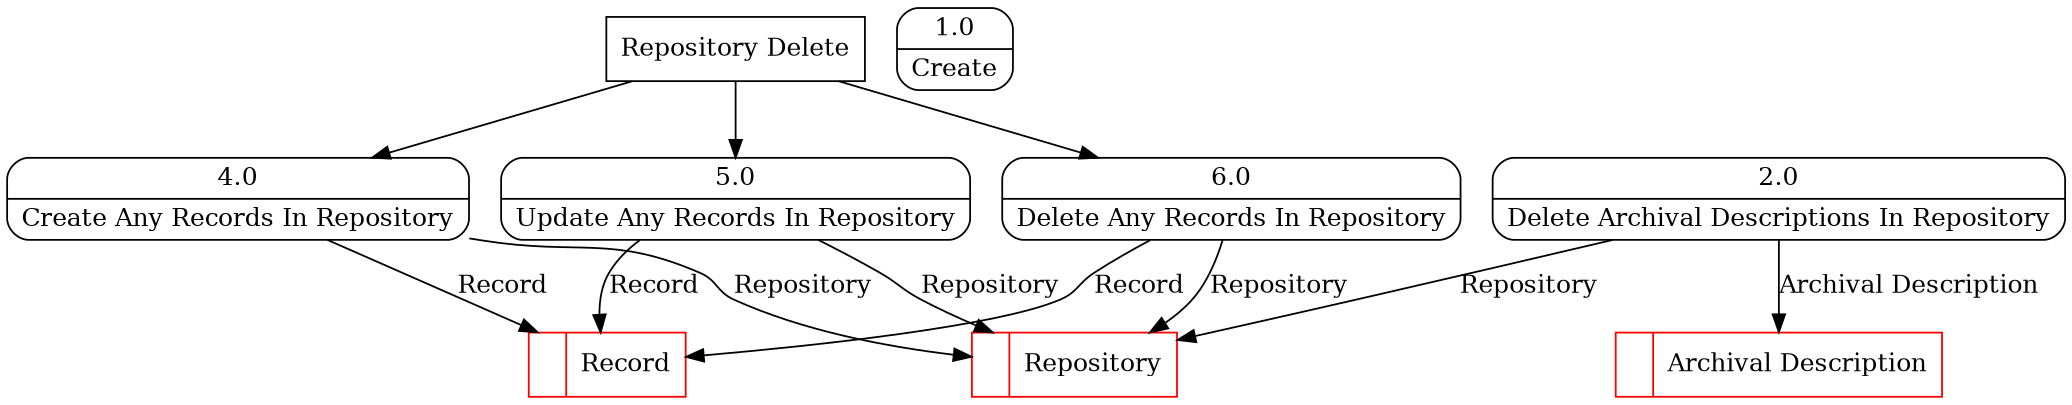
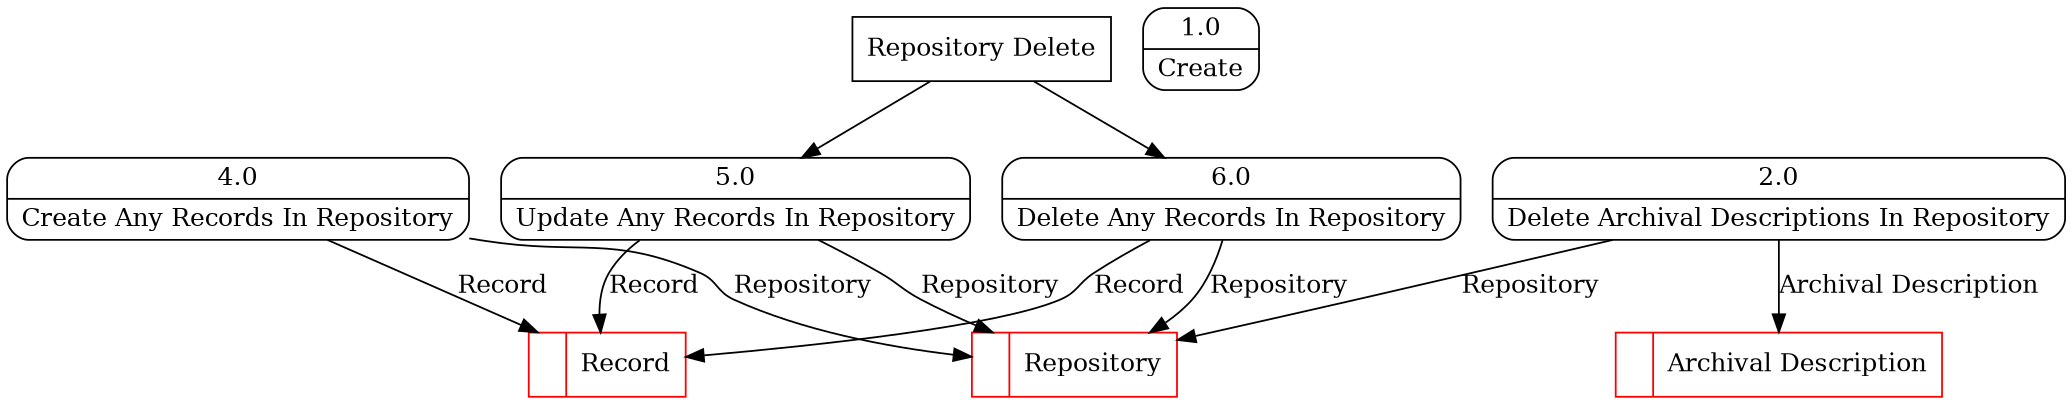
(511, 117) -> none
